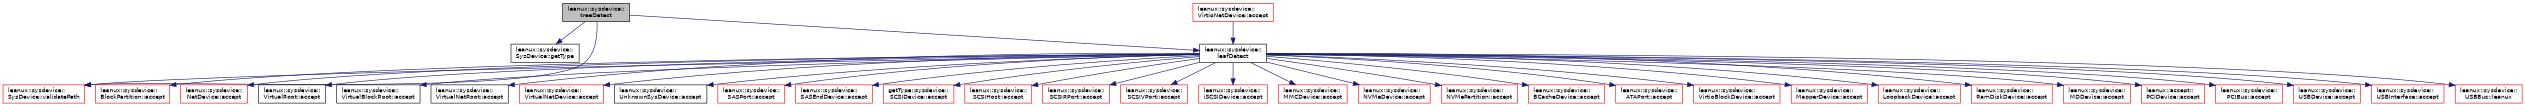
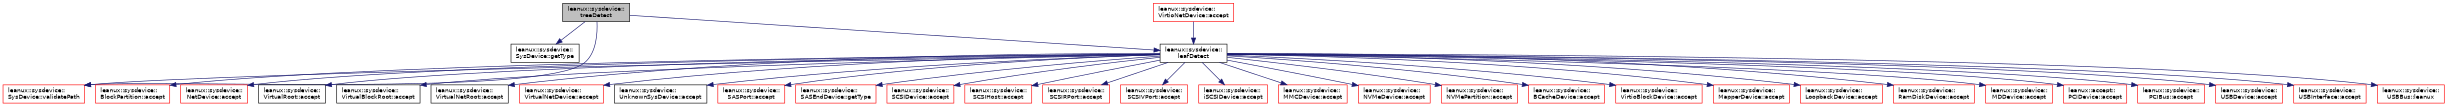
(834, 94) -> (836, 94)
(919, 94) -> (920, 94)
(1649, 94) -> none
